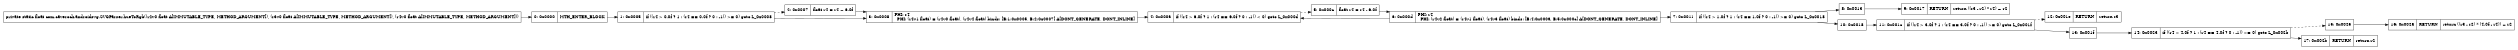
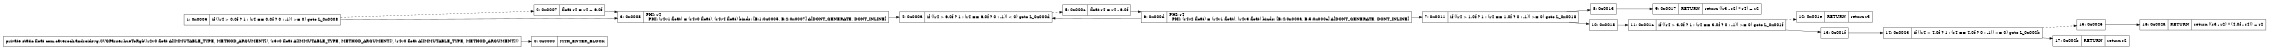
(611, 17) -> none
